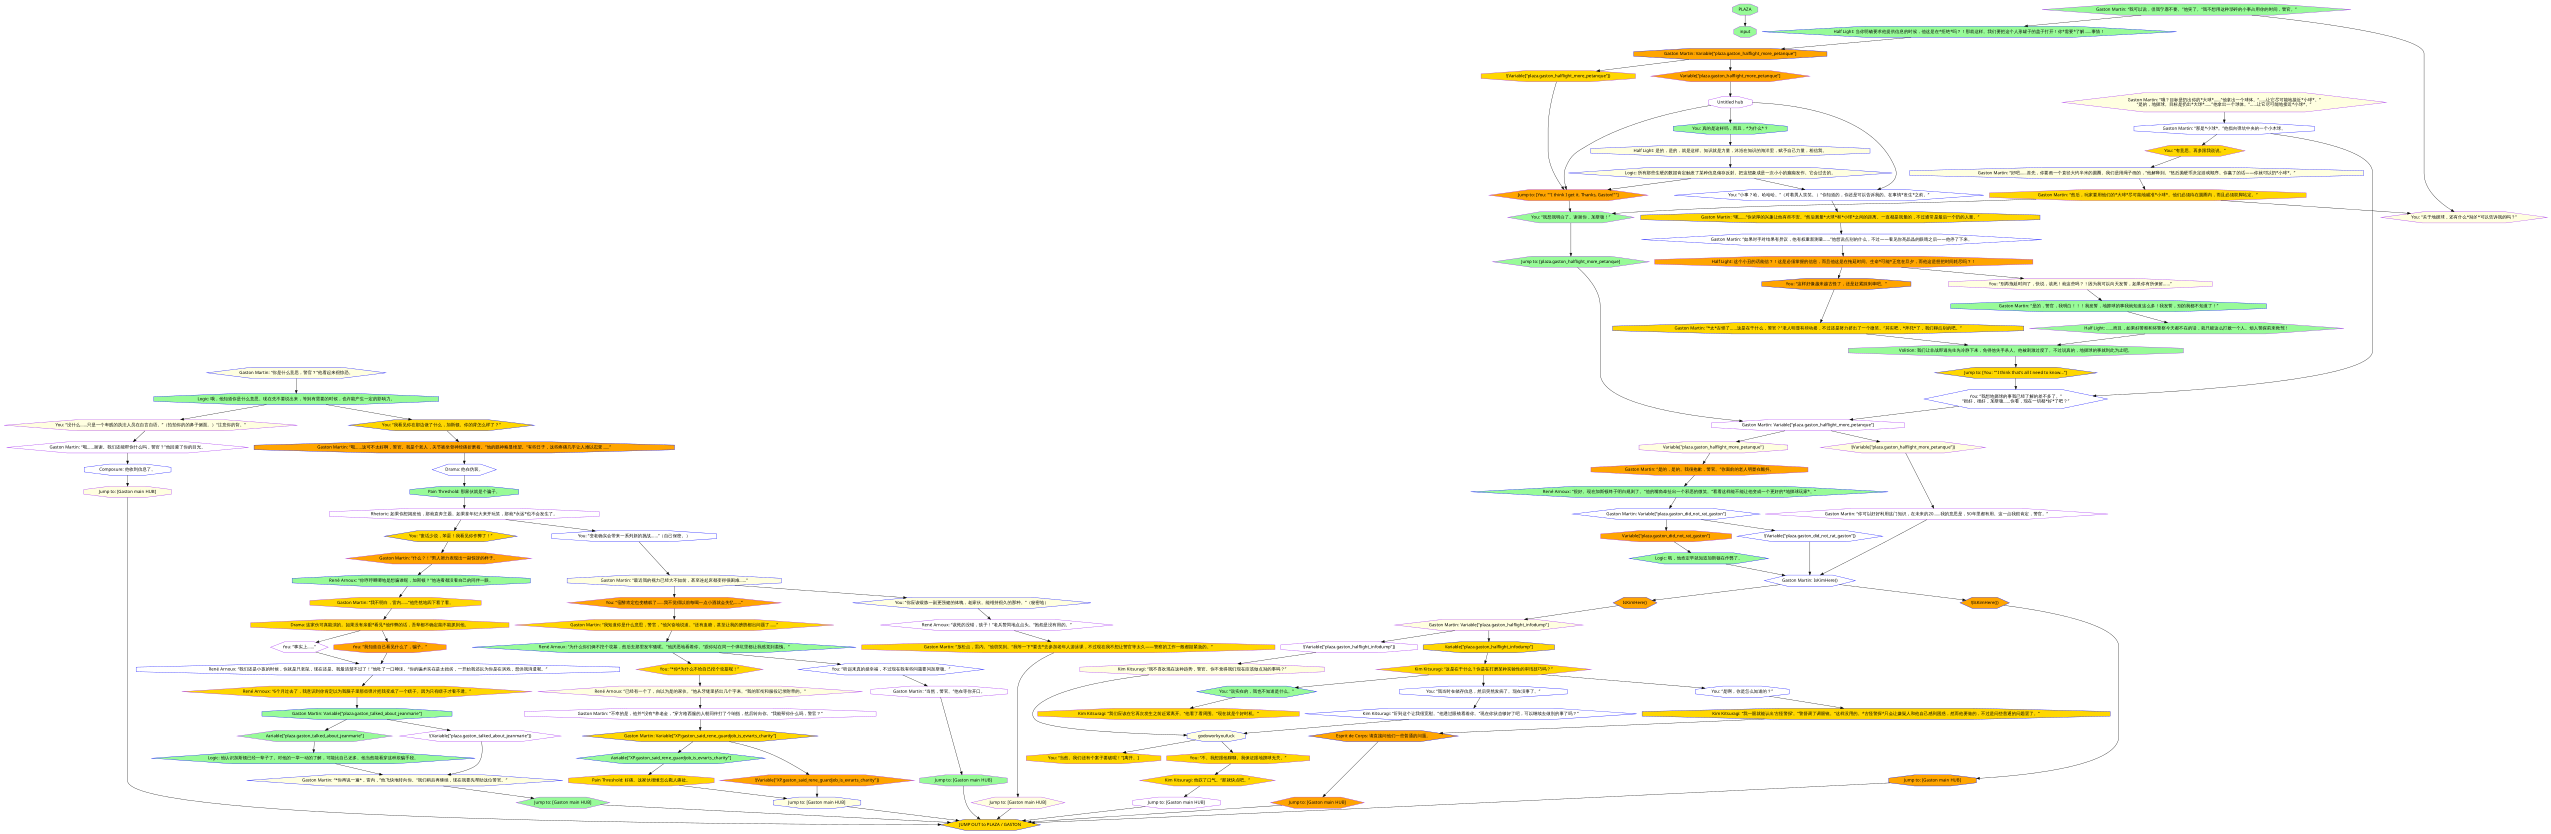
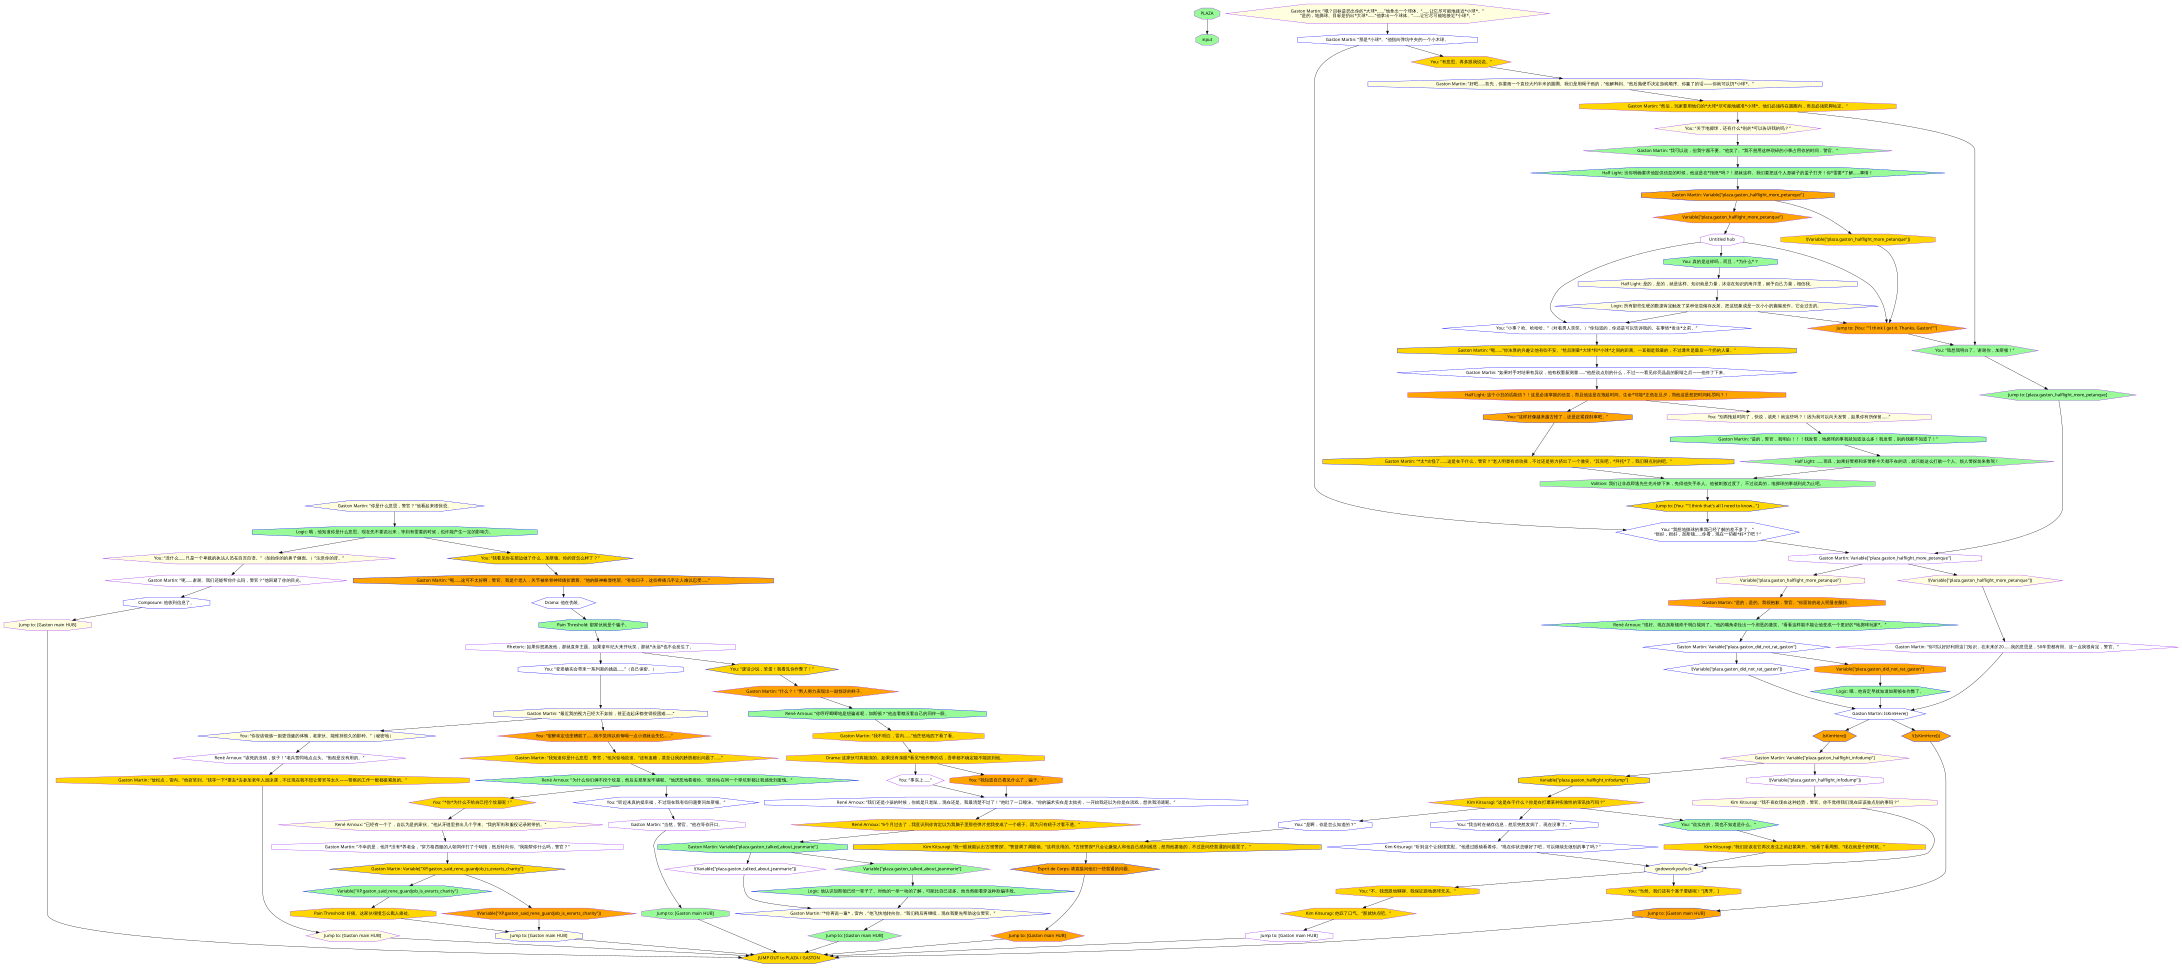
(2421, 49) -> (1738, 138)
none -> (1731, 859)
